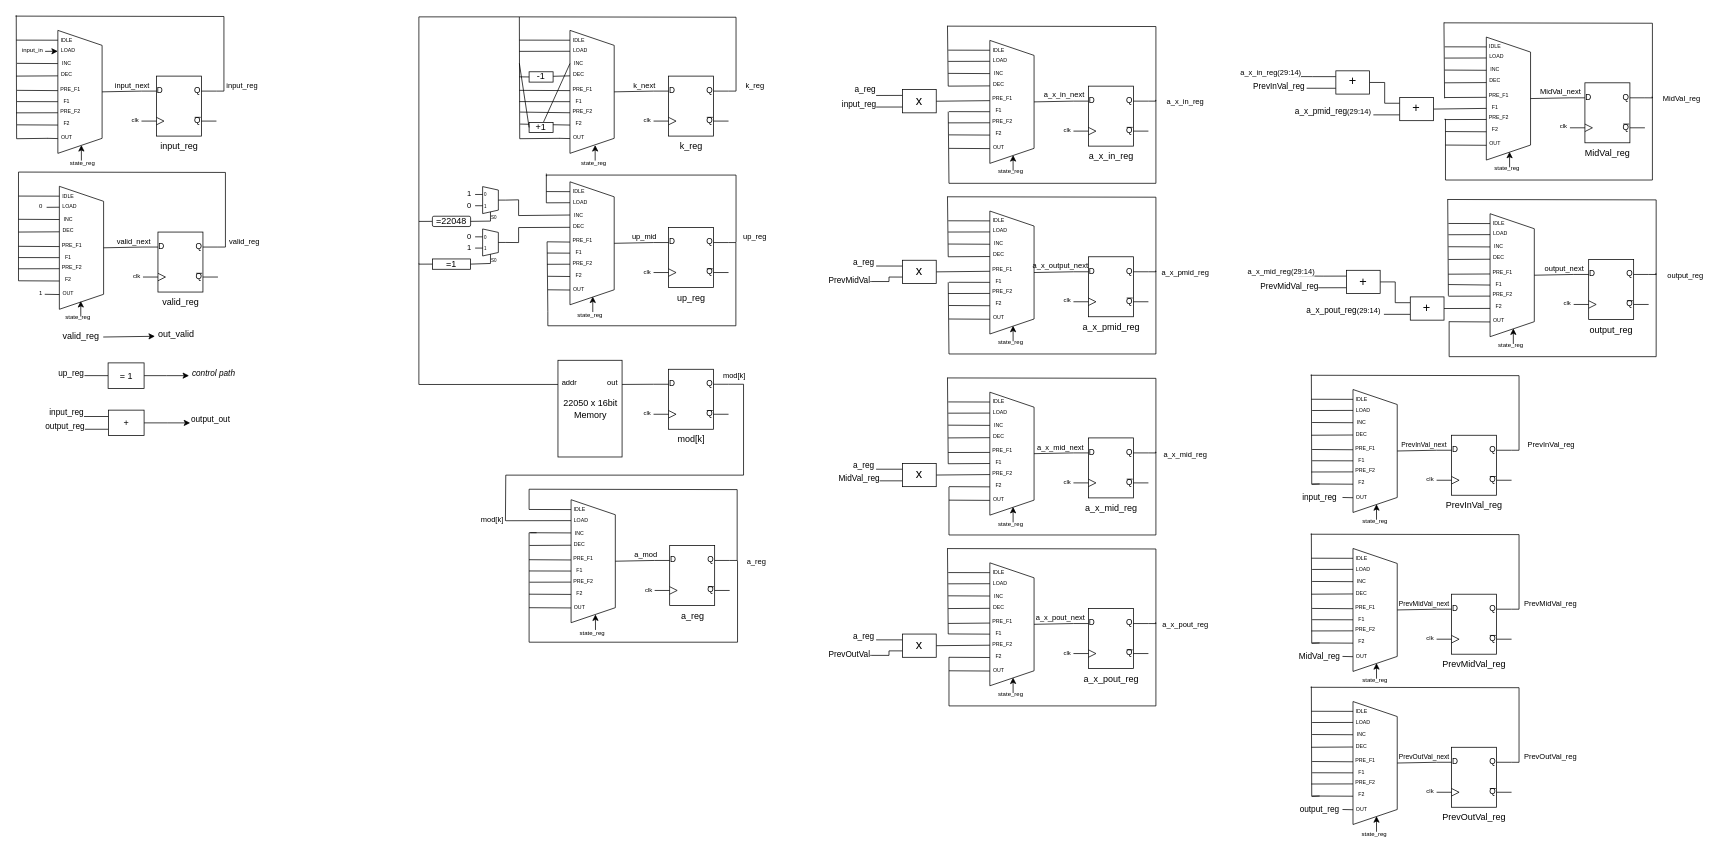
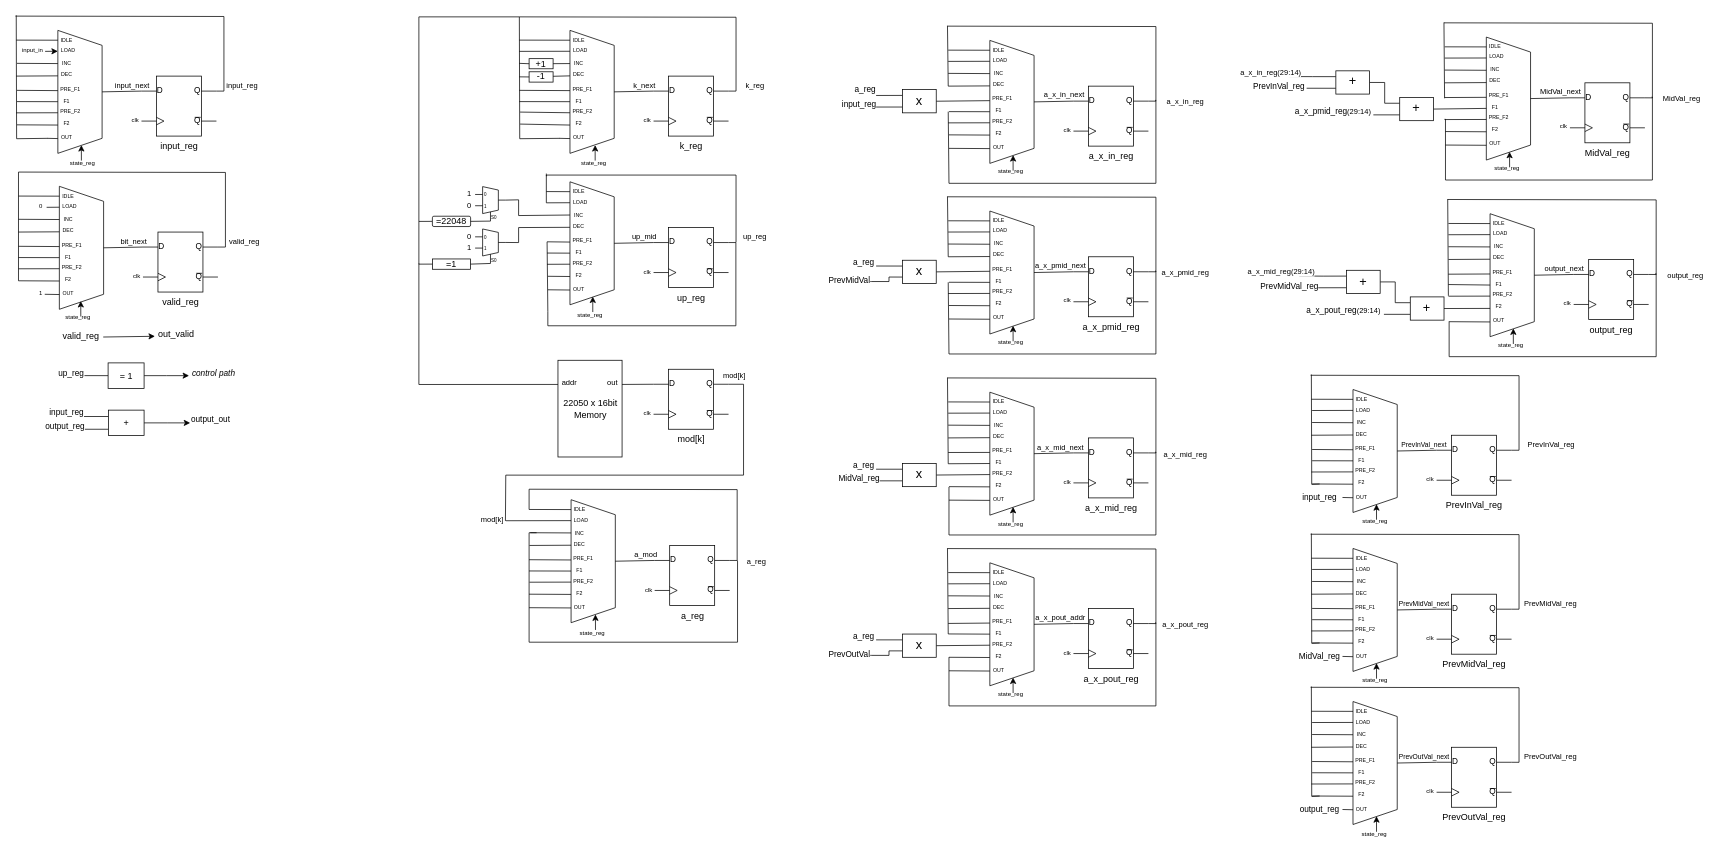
(541, 128) -> (541, 64)
(134, 241) -> (134, 241)
(1061, 266) -> (1061, 266)
(1061, 618) -> (1061, 618)
